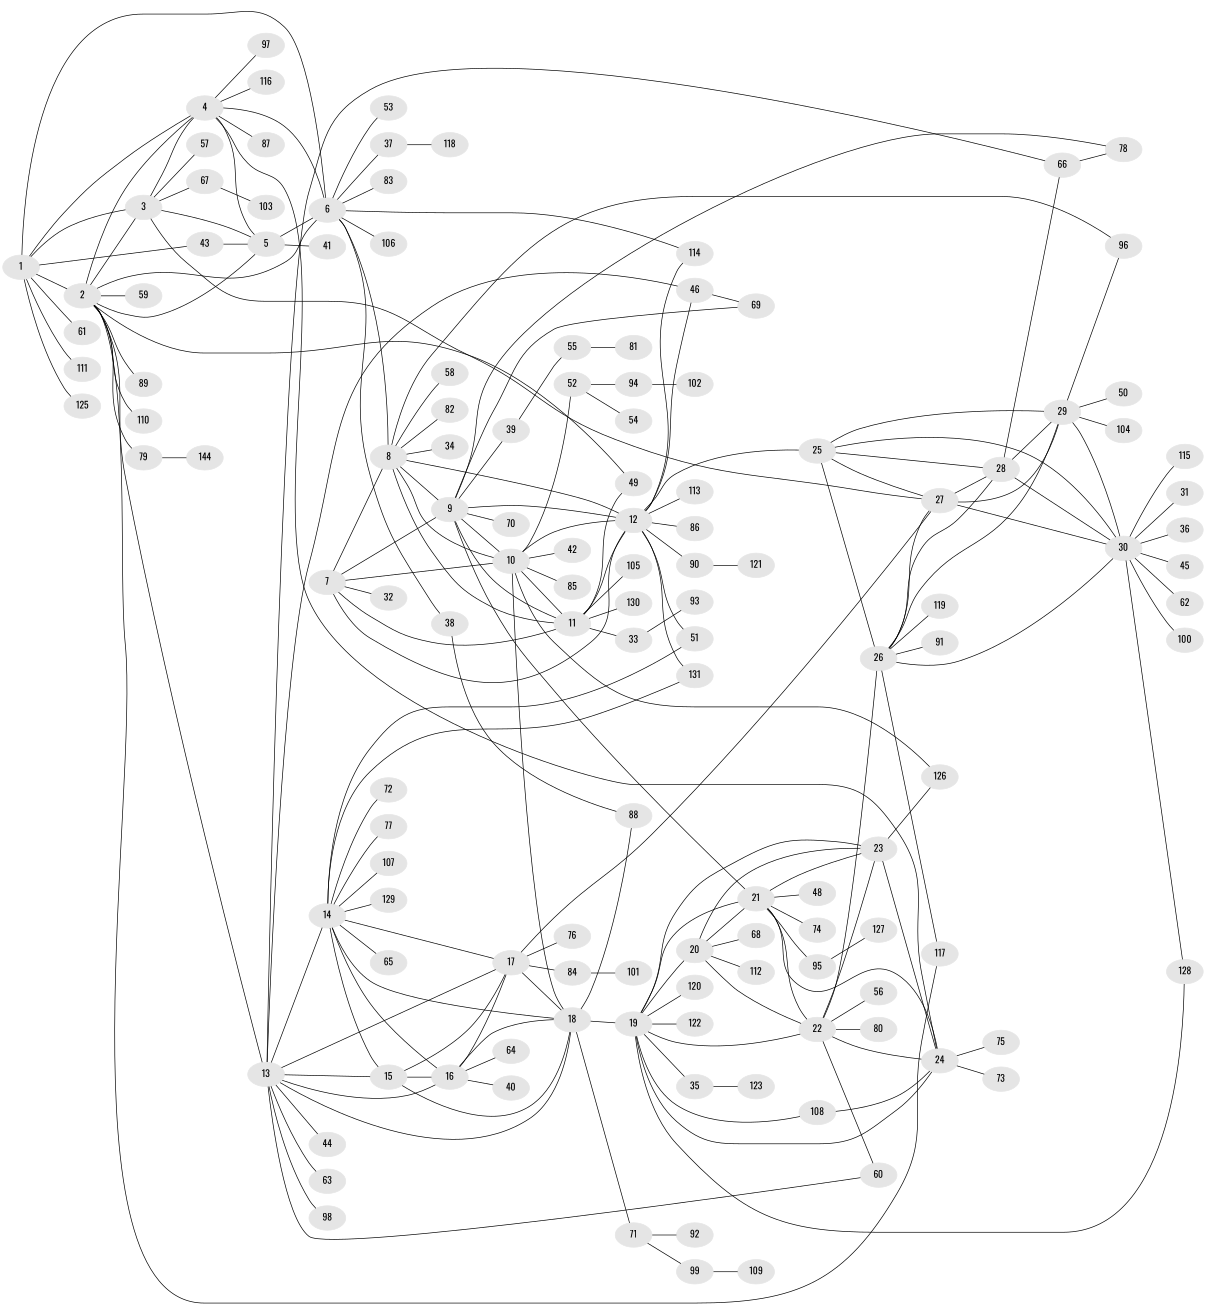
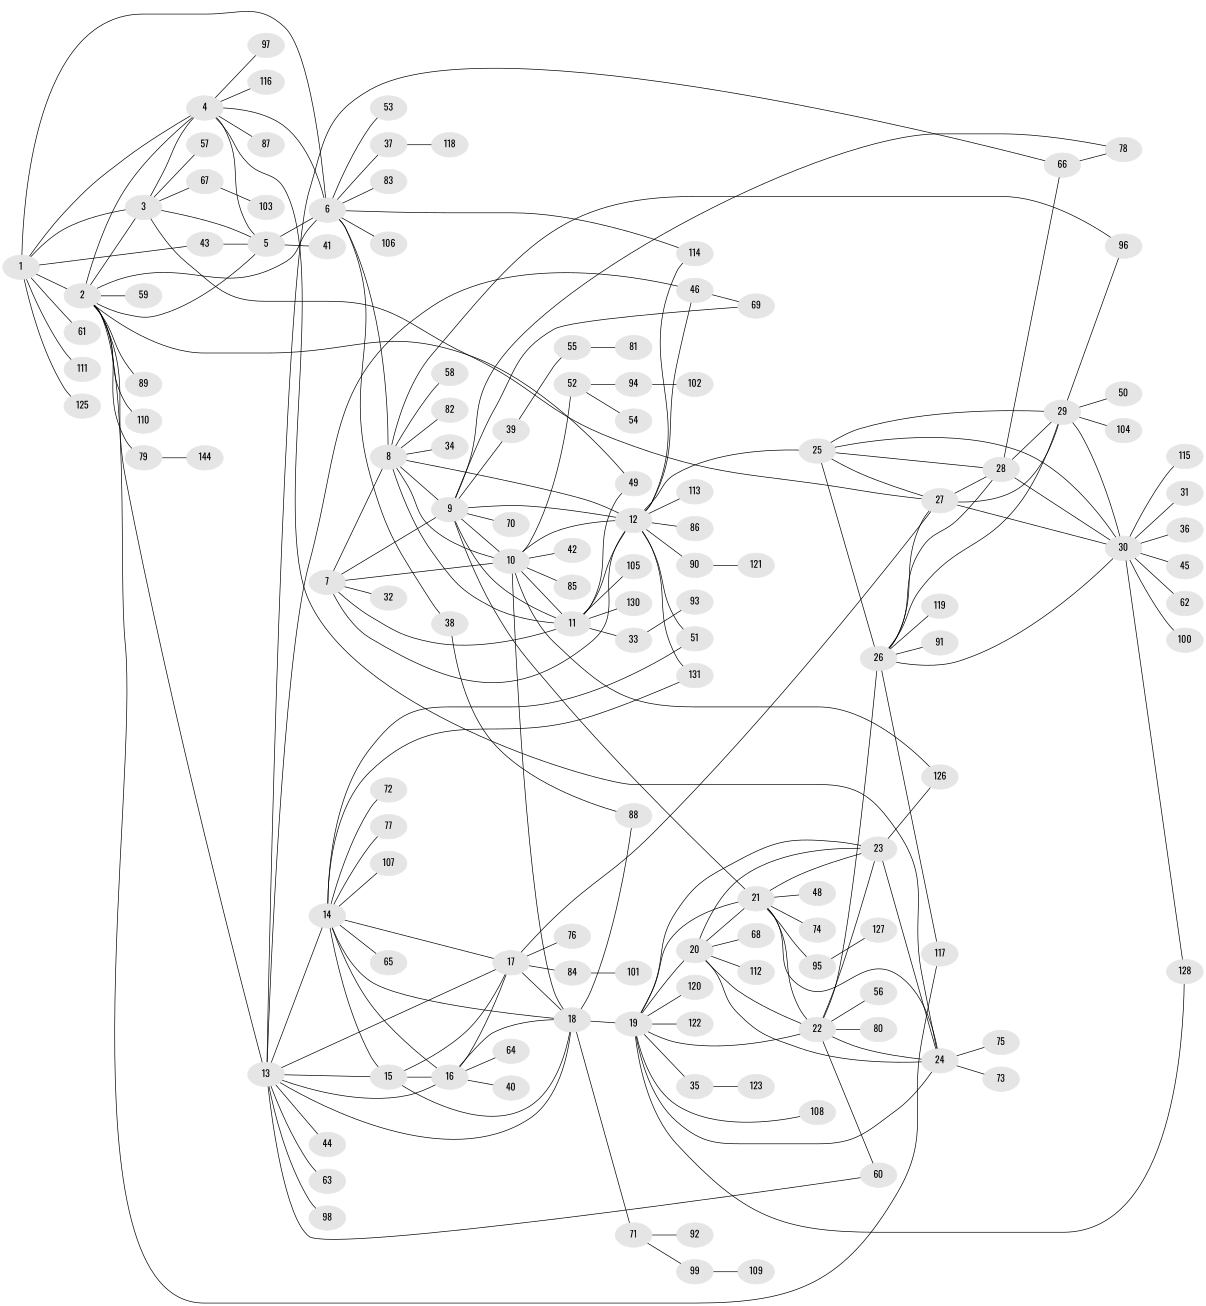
(389, 900) -> none
(887, 1100) -> (795, 1046)
